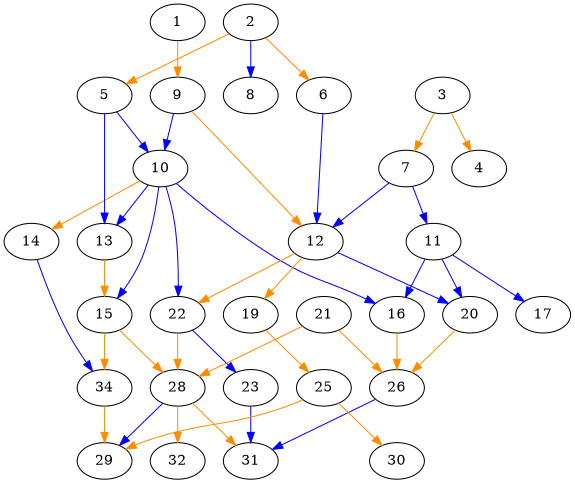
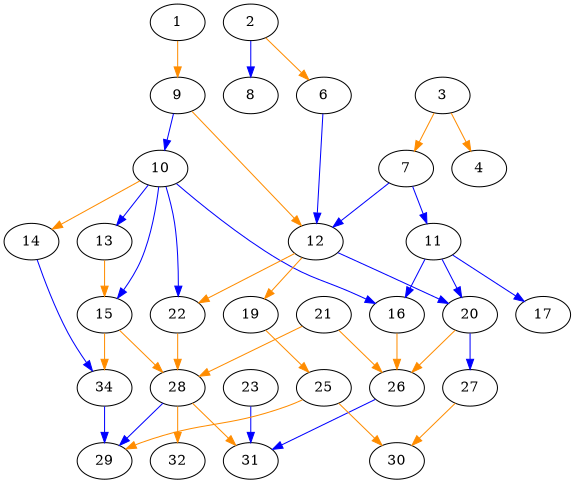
(105, 95) -> none
(210, 348) -> none
none -> (470, 388)
(105, 419) -> (105, 419)
